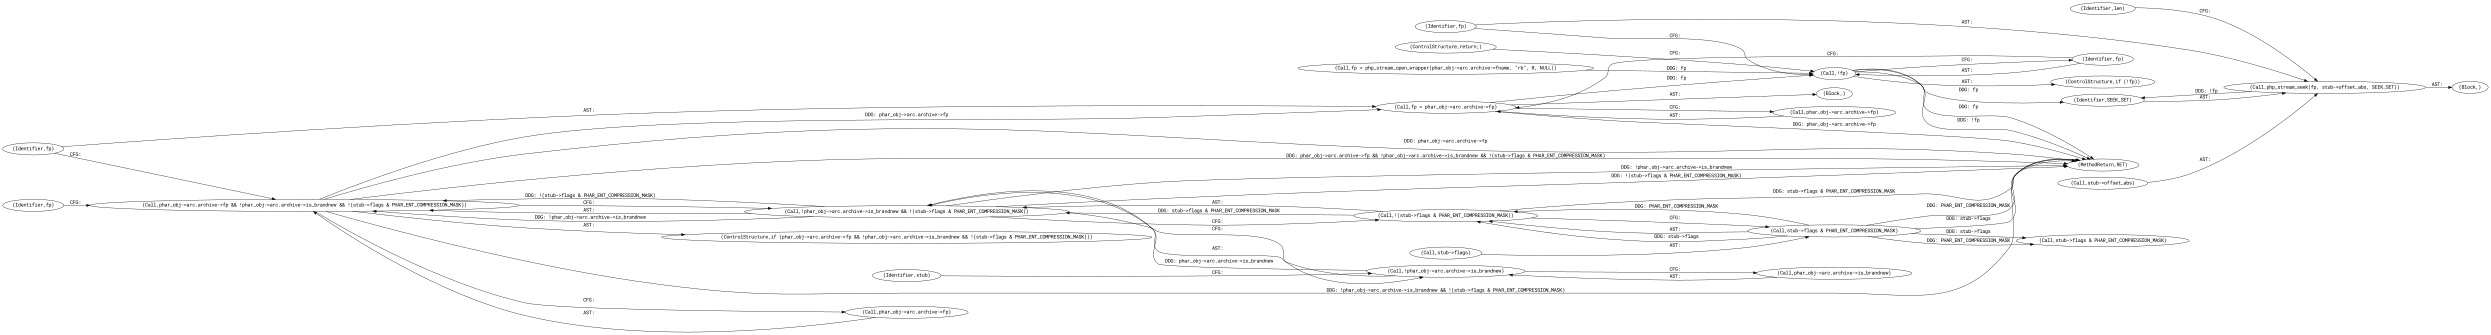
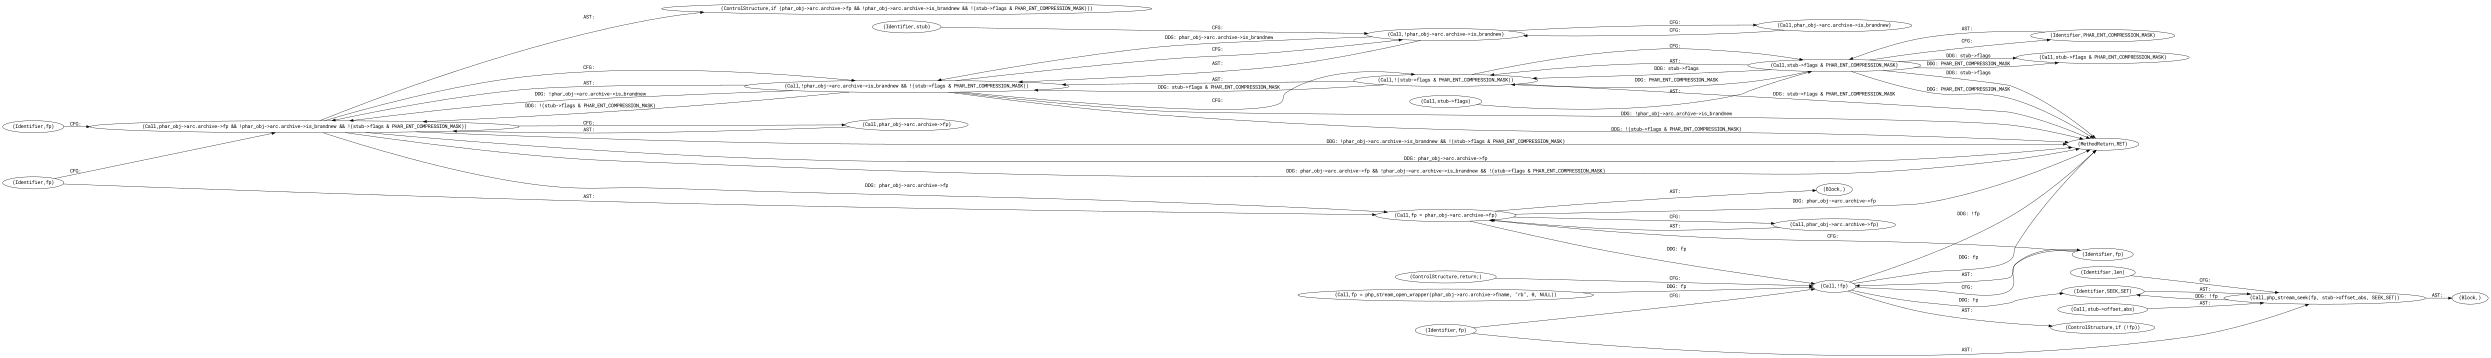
none -> (2103, 36)
(1676, 276) -> (1676, 30)
